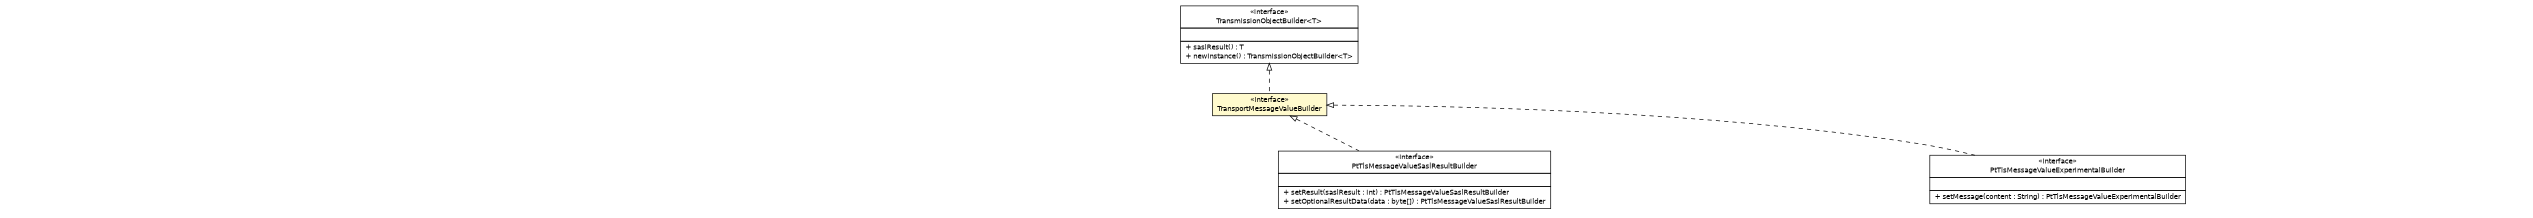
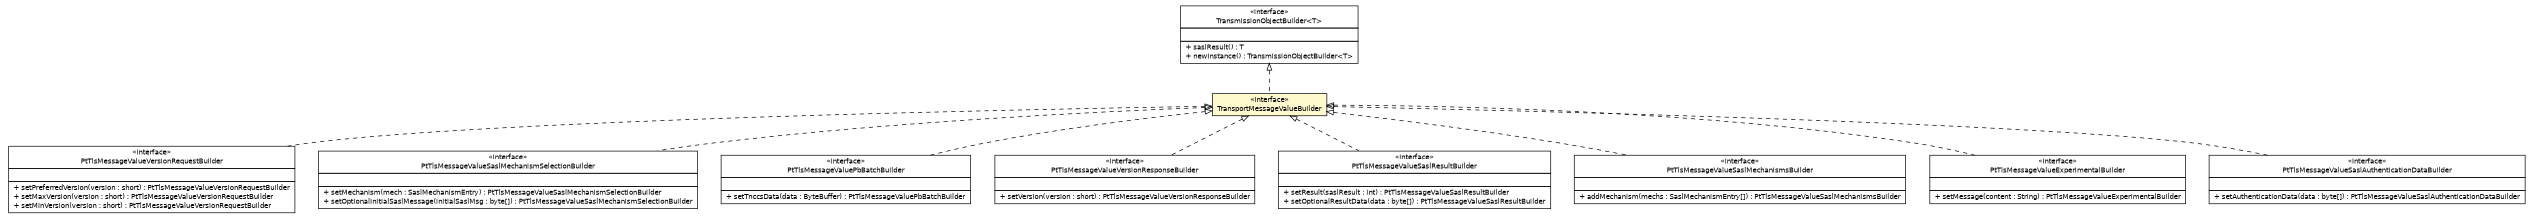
none -> (151, 180)
none -> (508, 180)
none -> (846, 180)
none -> (1124, 180)
none -> (1740, 180)
none -> (2367, 180)
